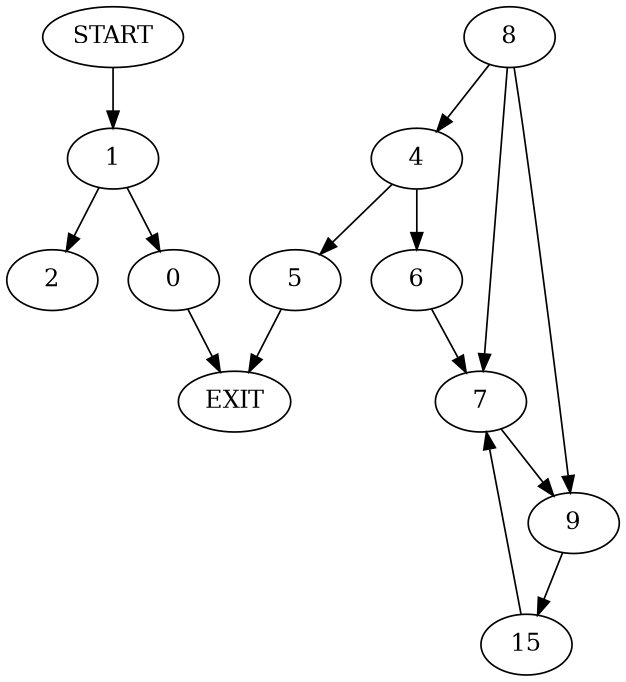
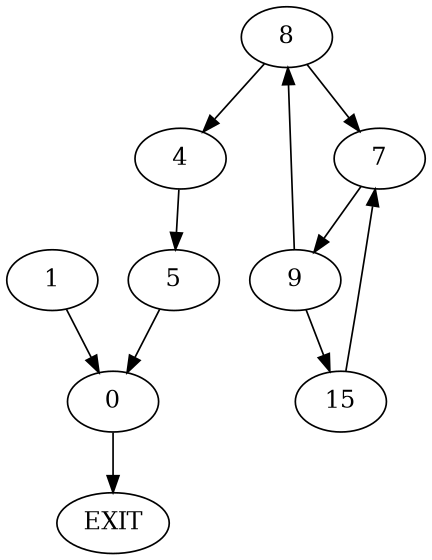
(113, 37) -> none
(542, 272) -> (291, 167)
(52, 280) -> none
(417, 280) -> none
(269, 333) -> (147, 333)
